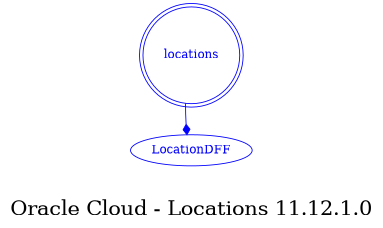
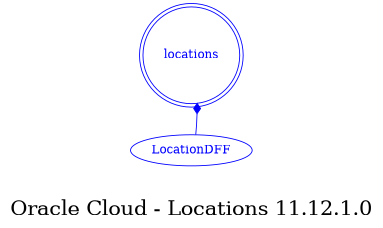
(186, 114) -> (197, 124)
